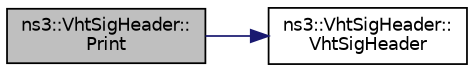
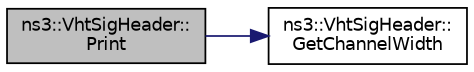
(368, 36) -> (368, 36)
